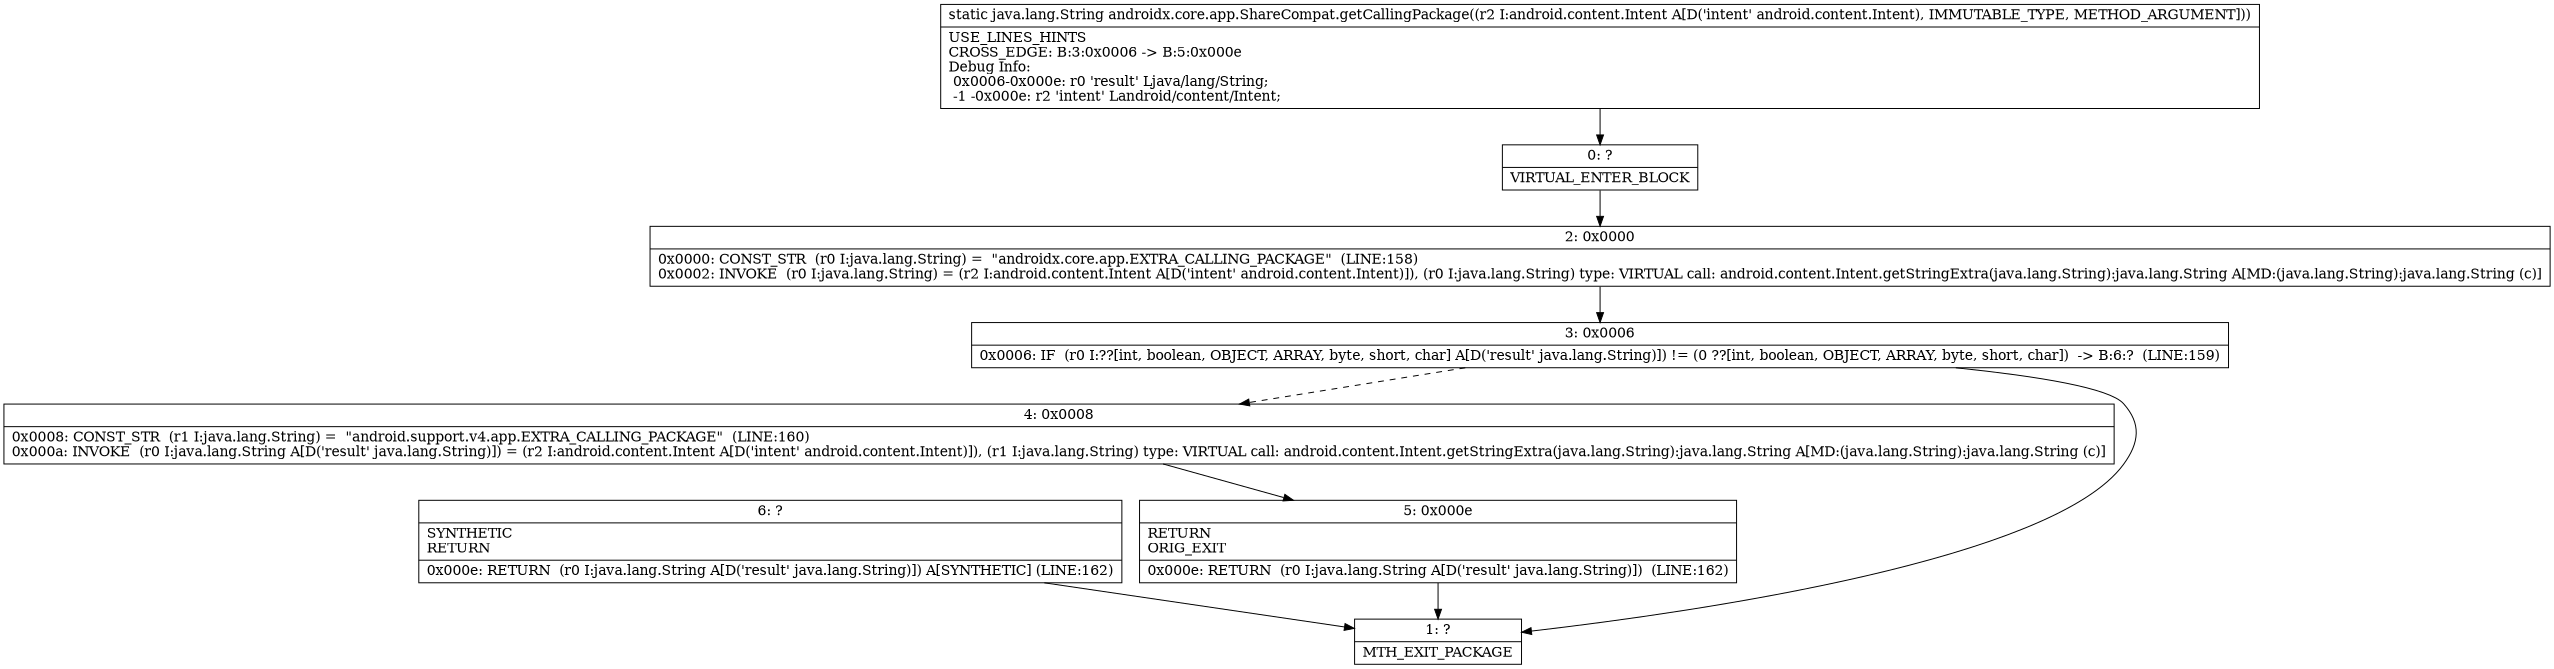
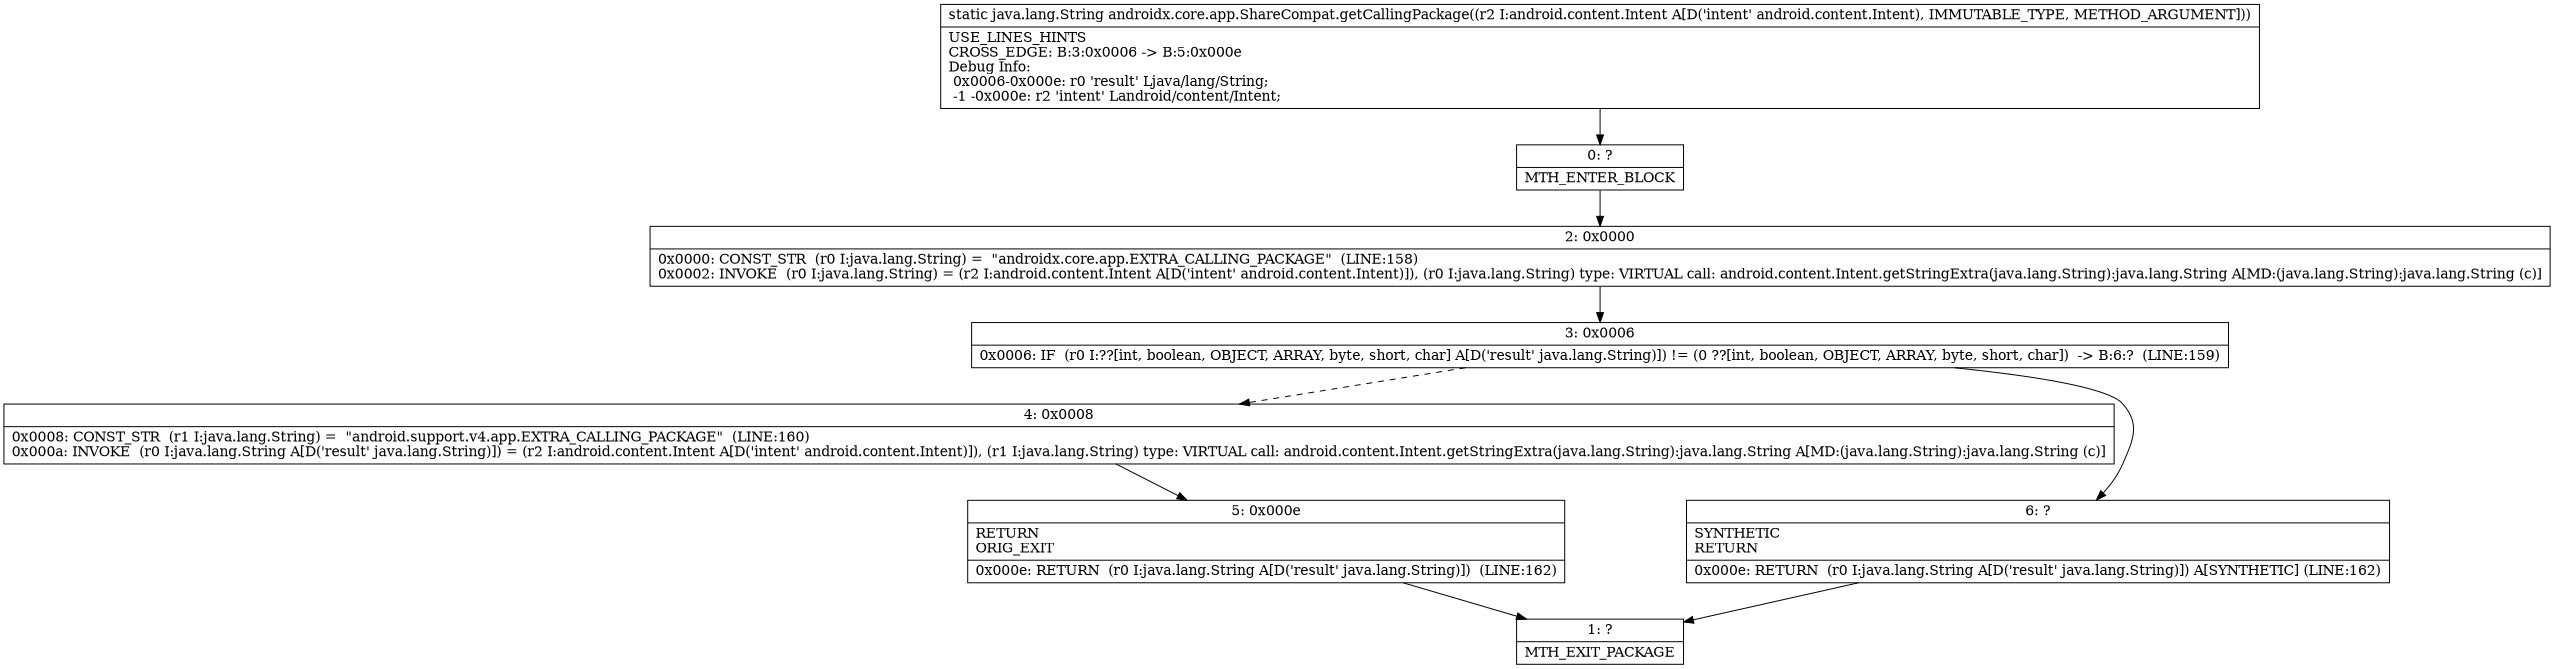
(1600, 178) -> (1600, 178)
(1956, 552) -> (2090, 389)
